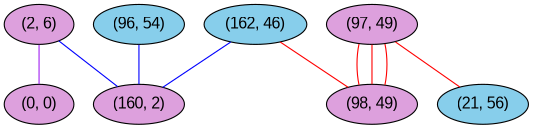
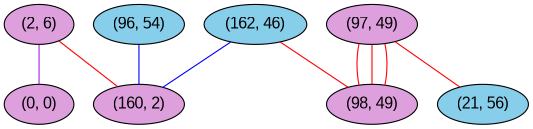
(88, 64) -> (88, 64)
